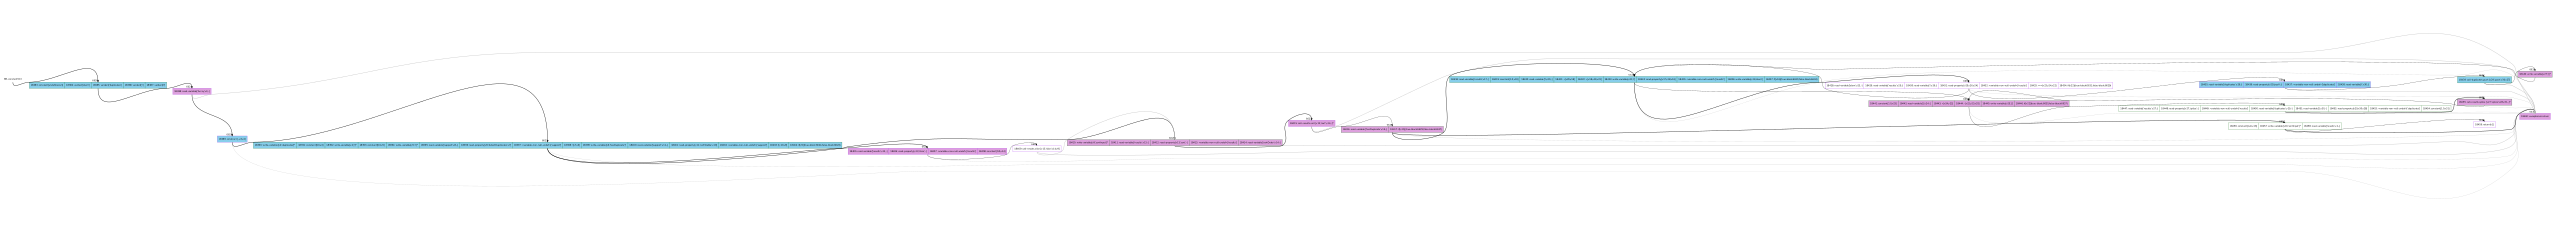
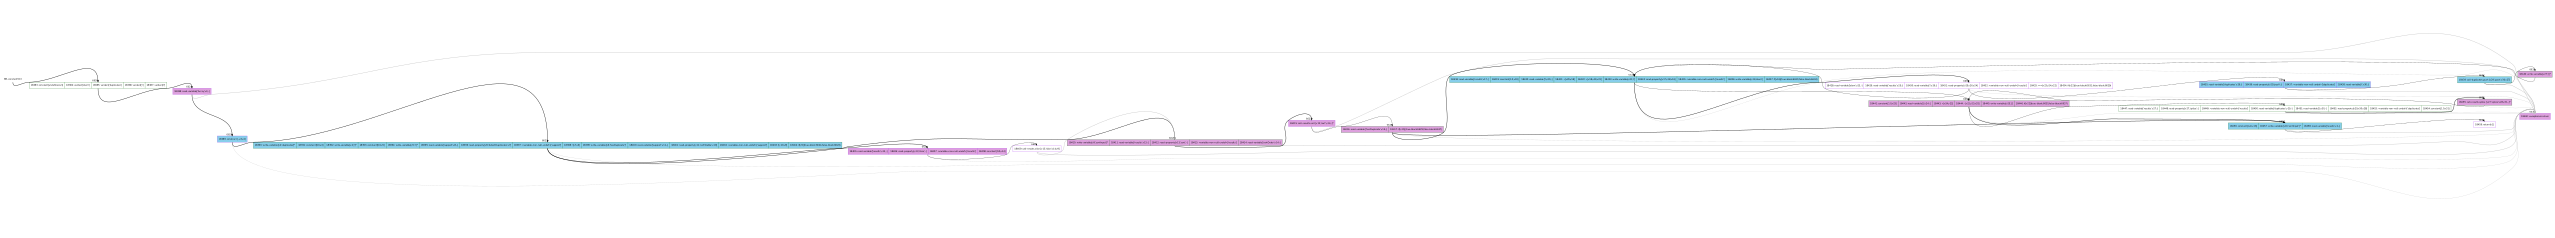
(98, 85) -> (98, 85)
none -> (2122, 119)
(2285, 126) -> (2285, 126)
(2416, 133) -> (2416, 133)
